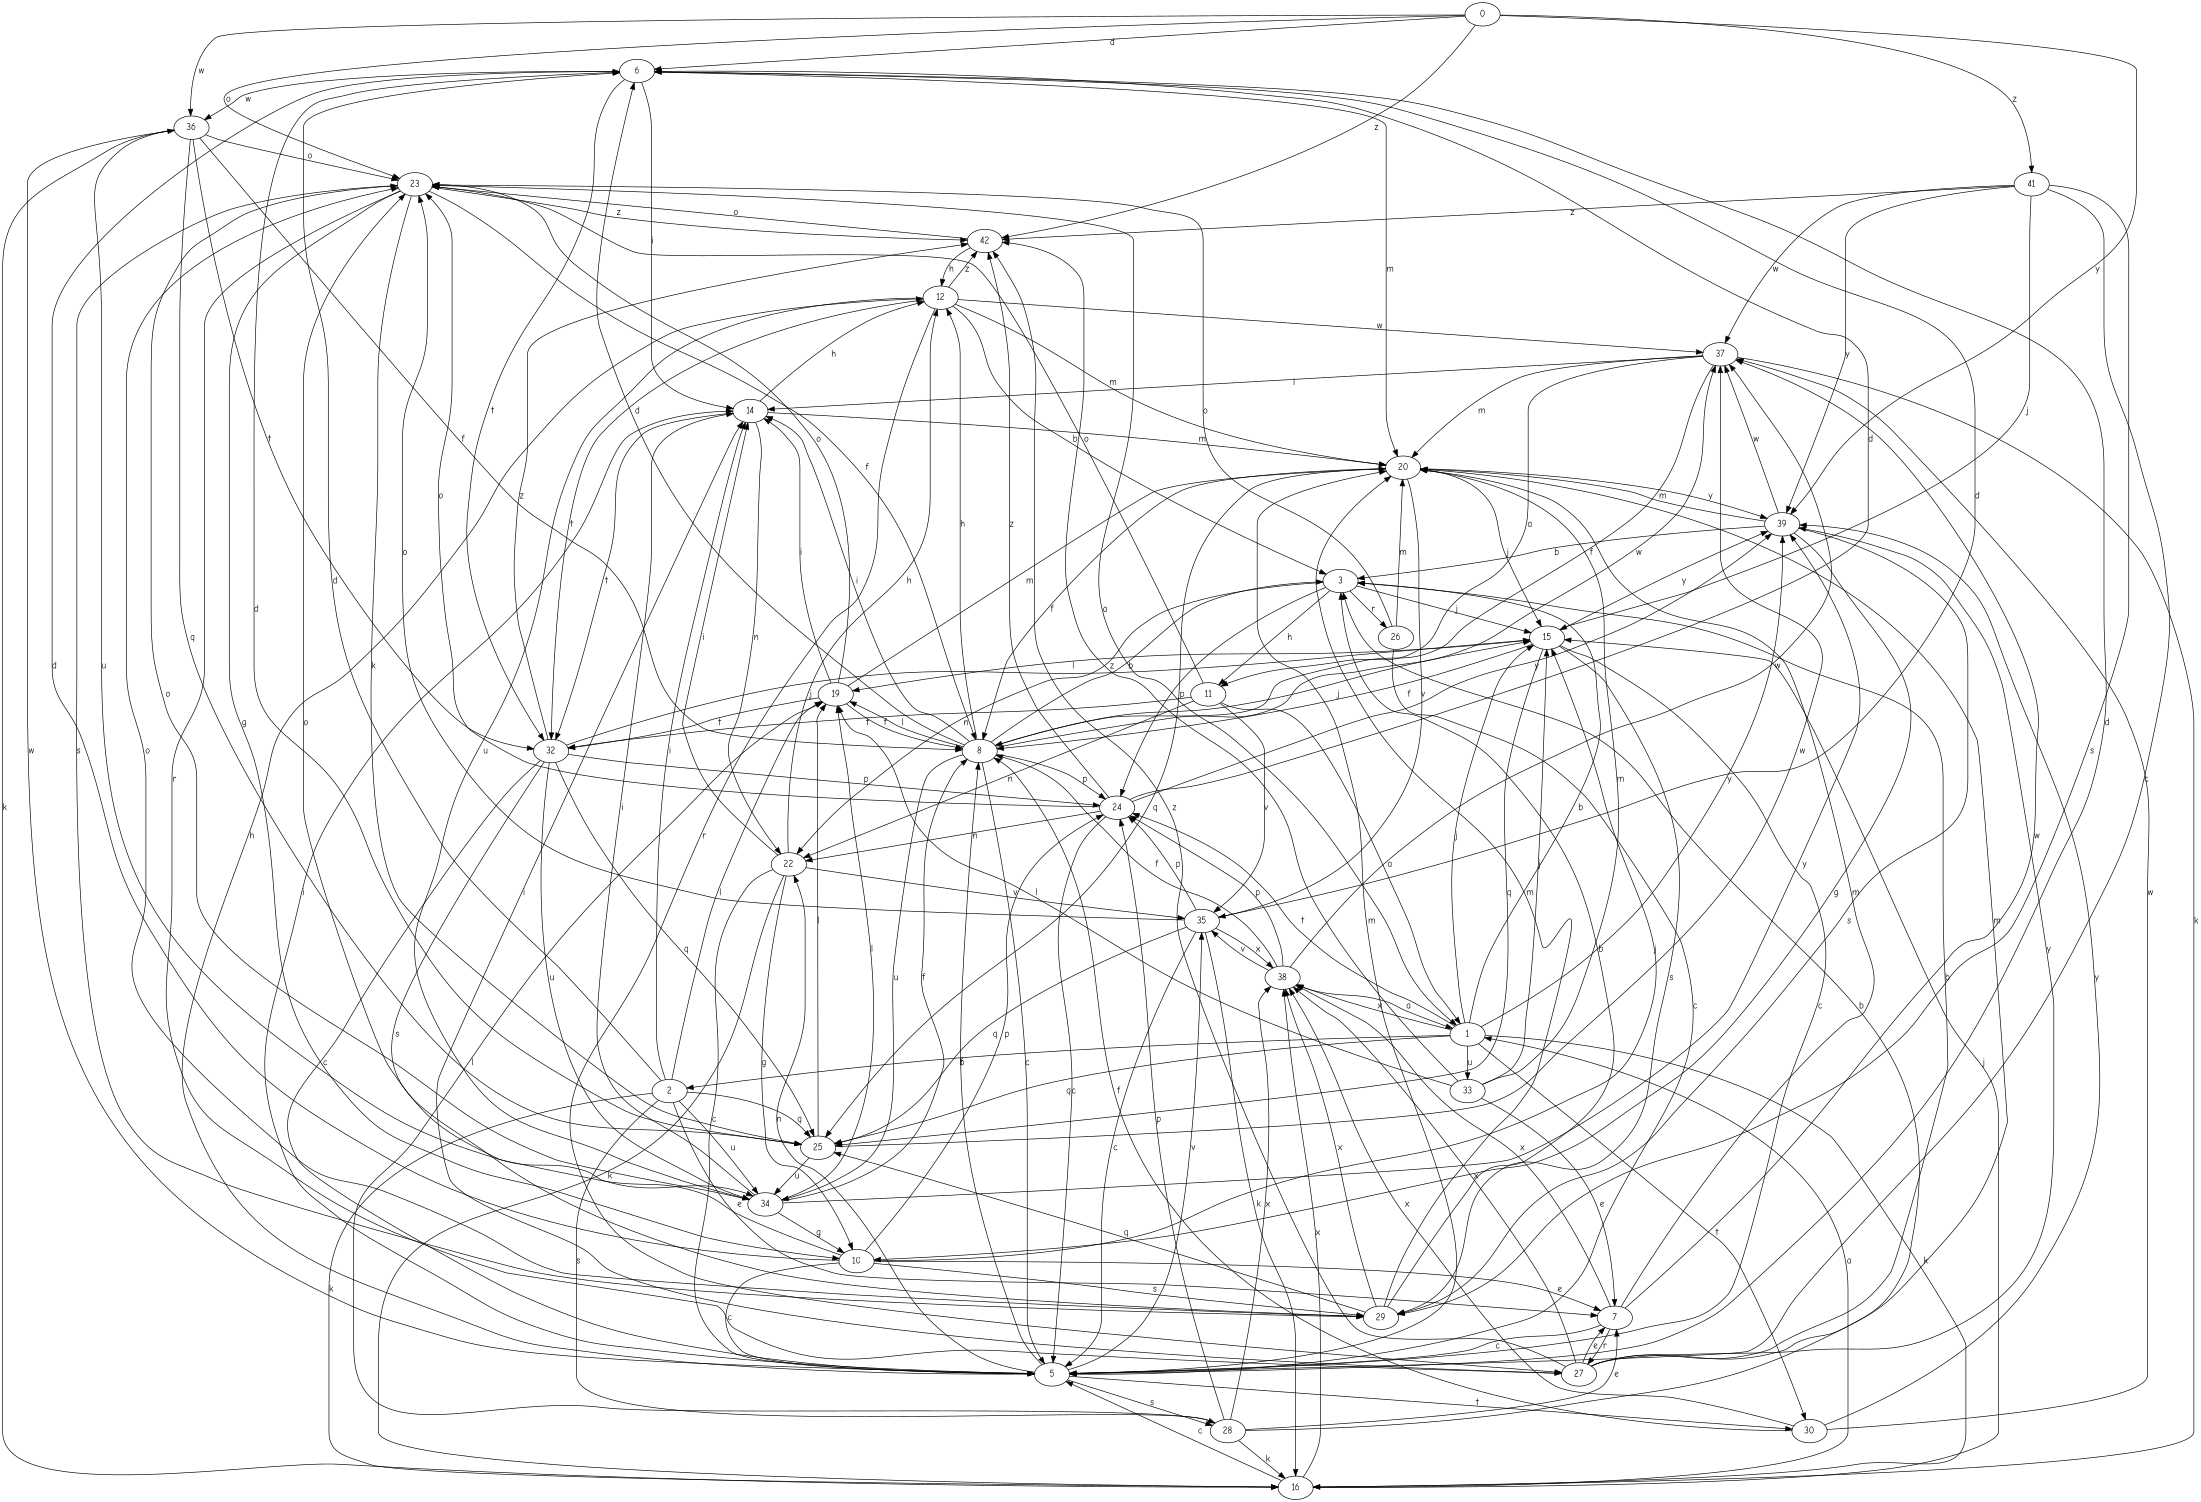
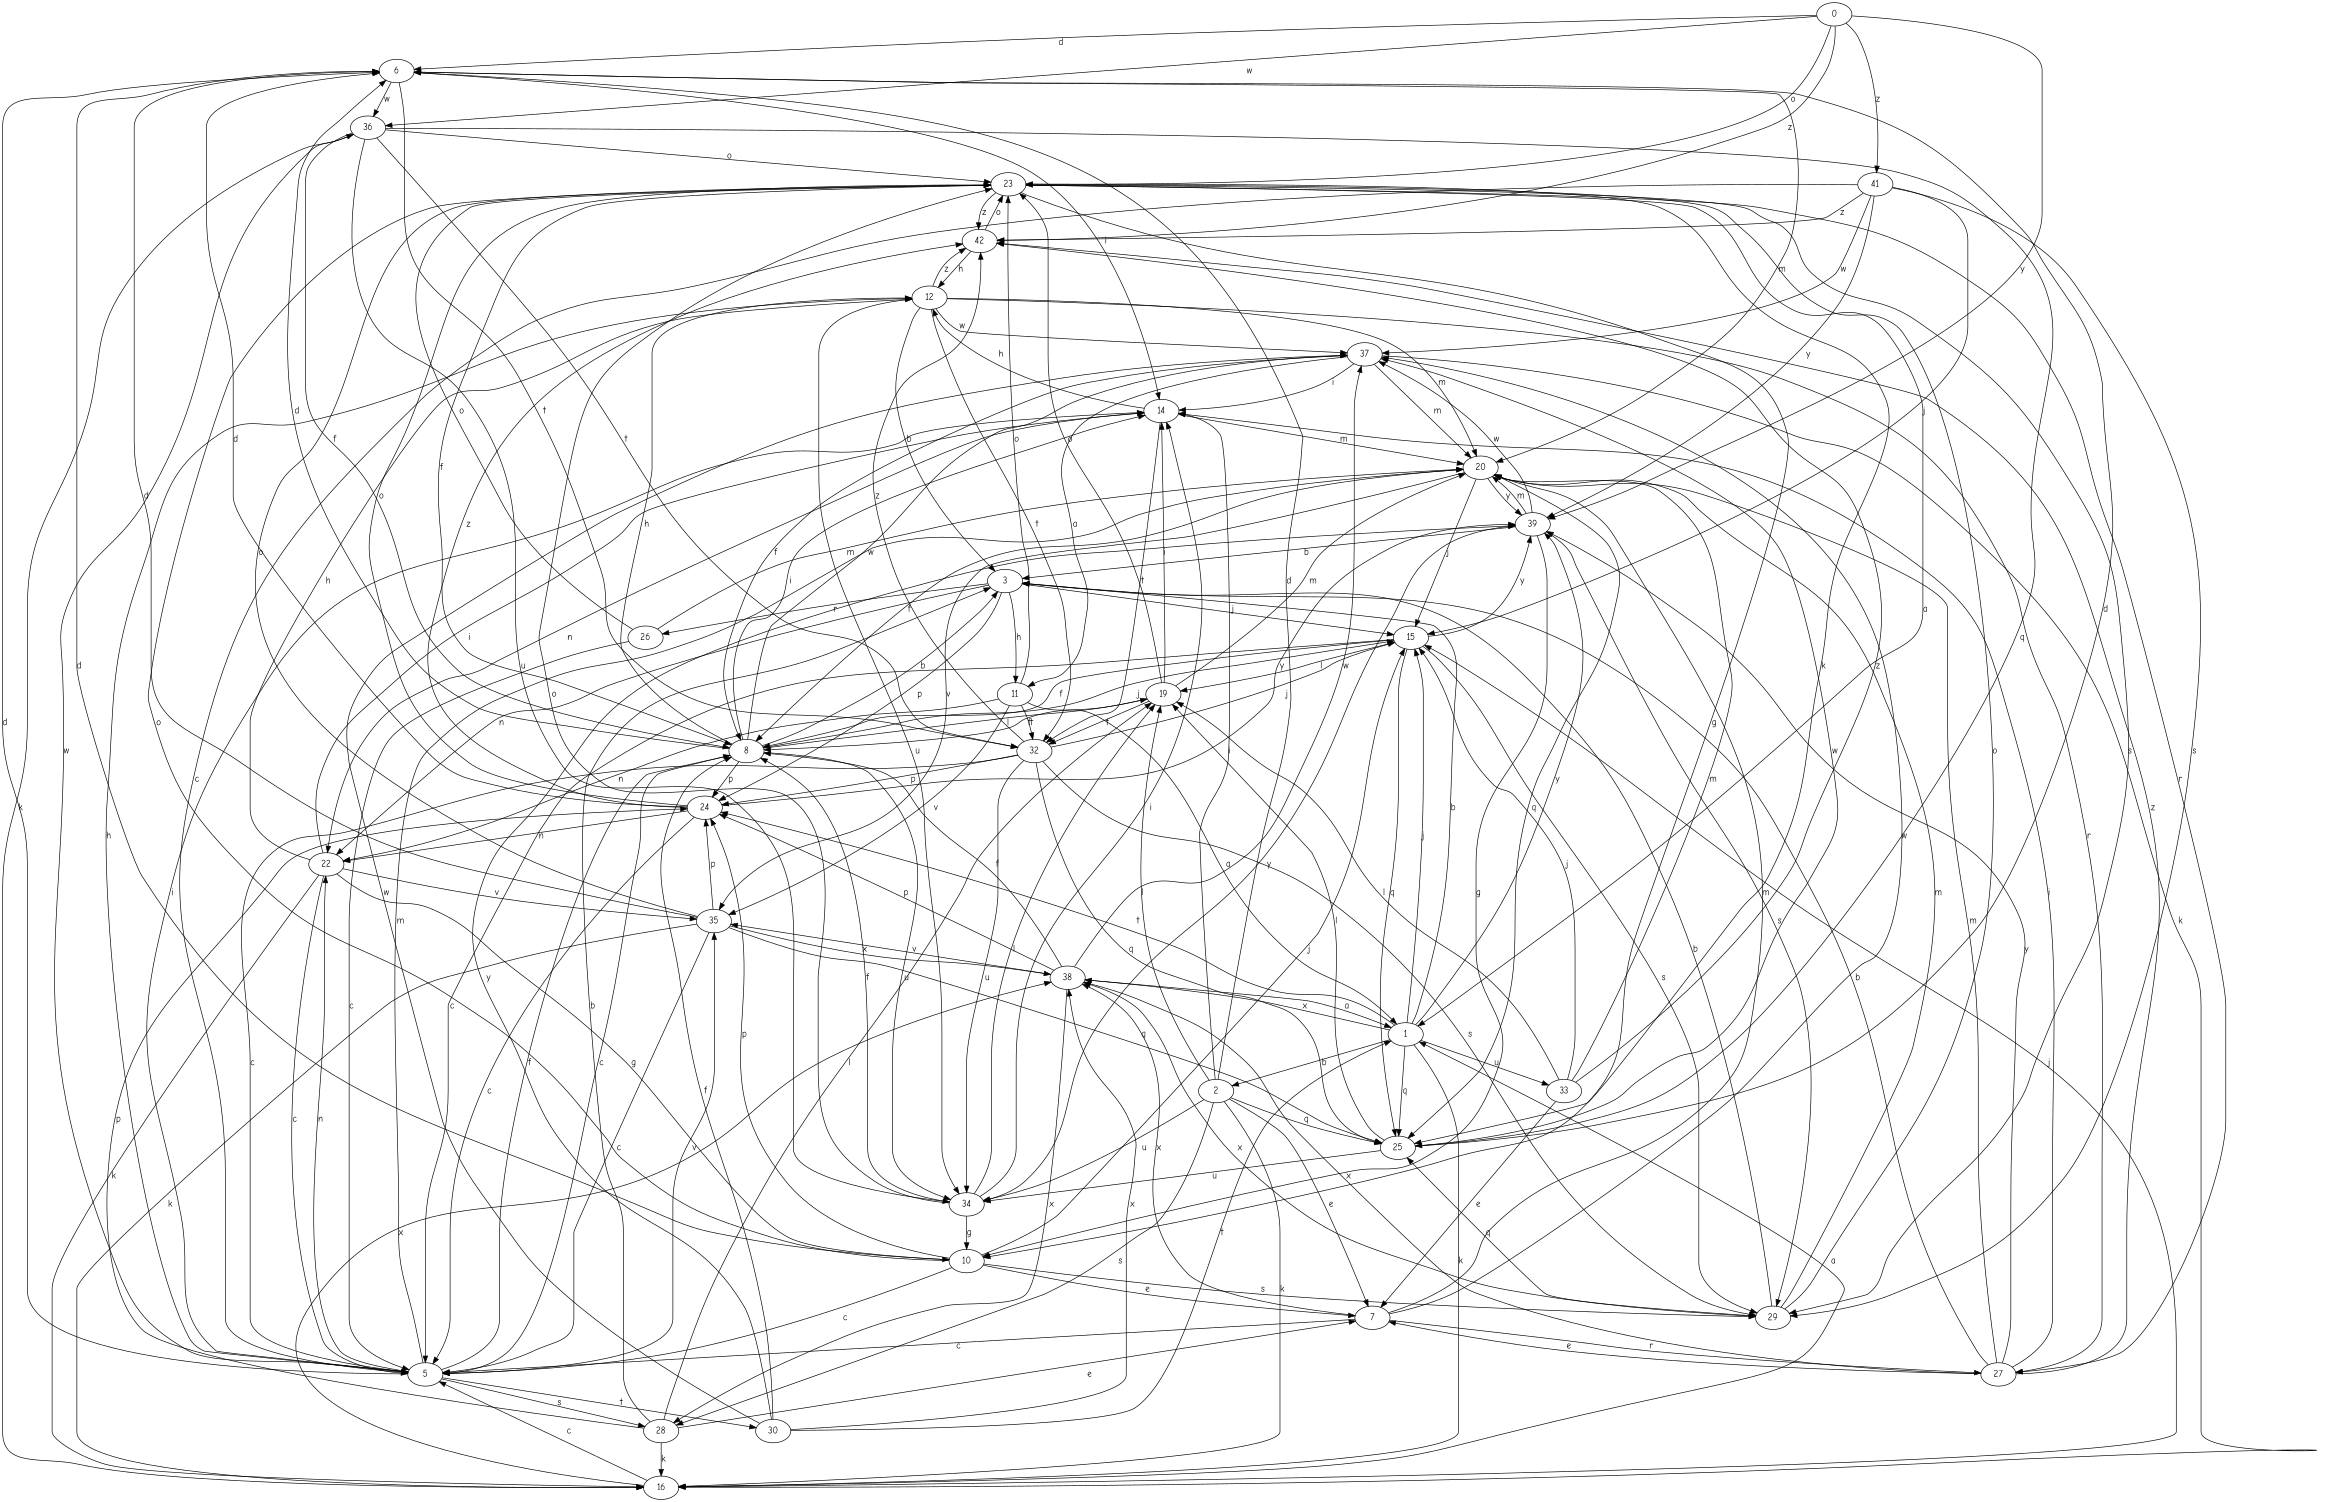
(1674, 1203) -> (1169, 1363)
(1265, 1205) -> (996, 1303)
